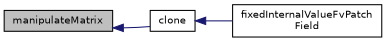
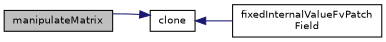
(137, 27) -> (126, 14)
